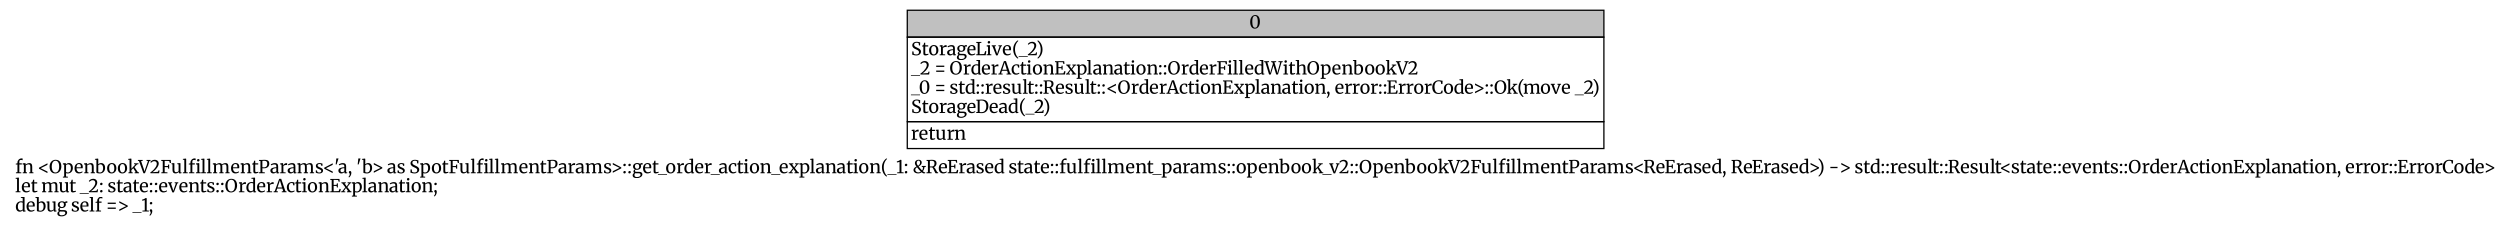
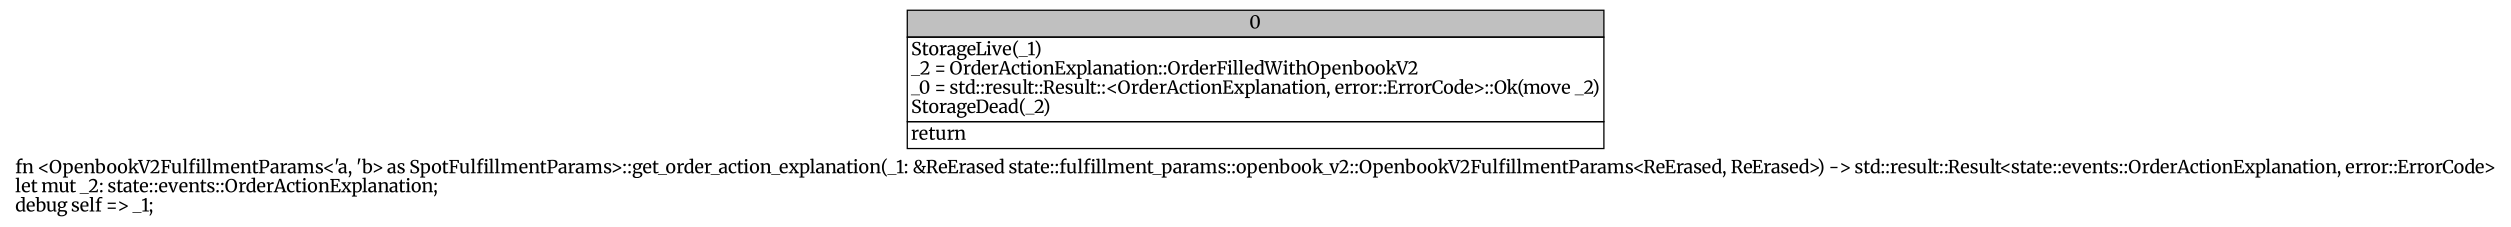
(978, 50) -> (977, 50)
